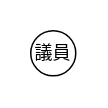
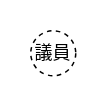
(53, 53) -> (53, 53)
